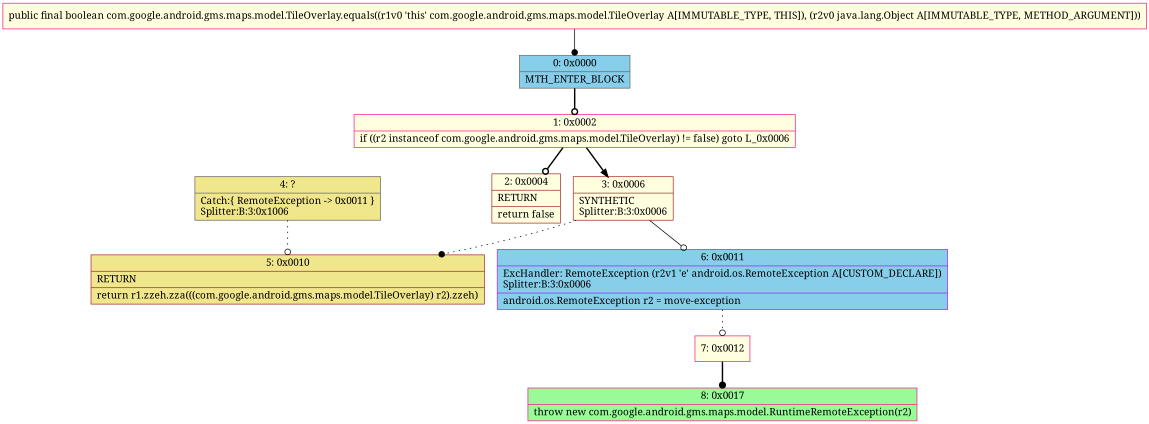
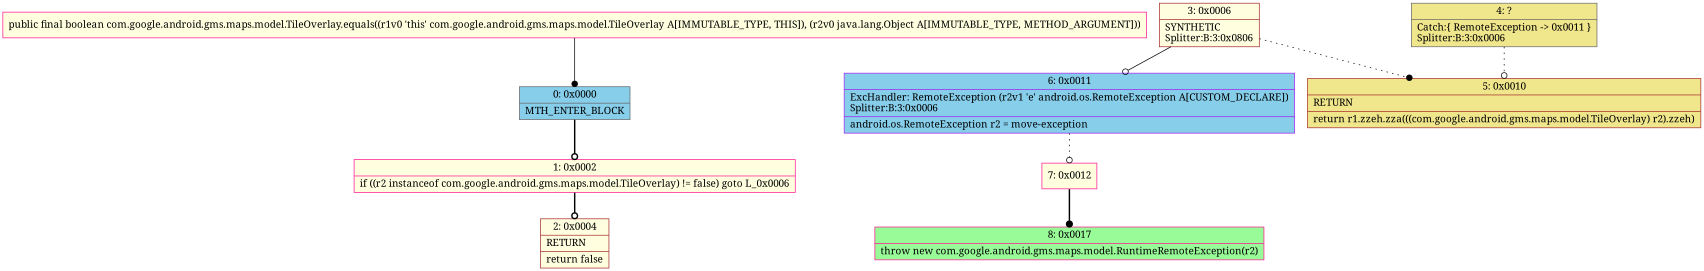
(595, 159) -> none
(245, 212) -> (1461, 38)
(623, 212) -> (1209, 38)
